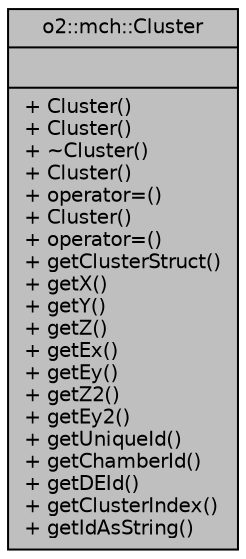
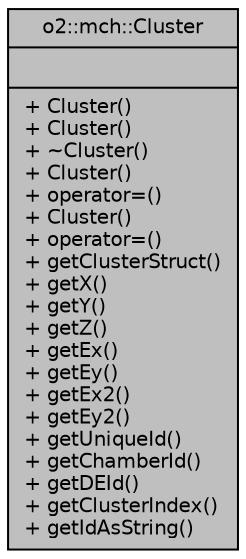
(73, 395) -> (78, 395)
